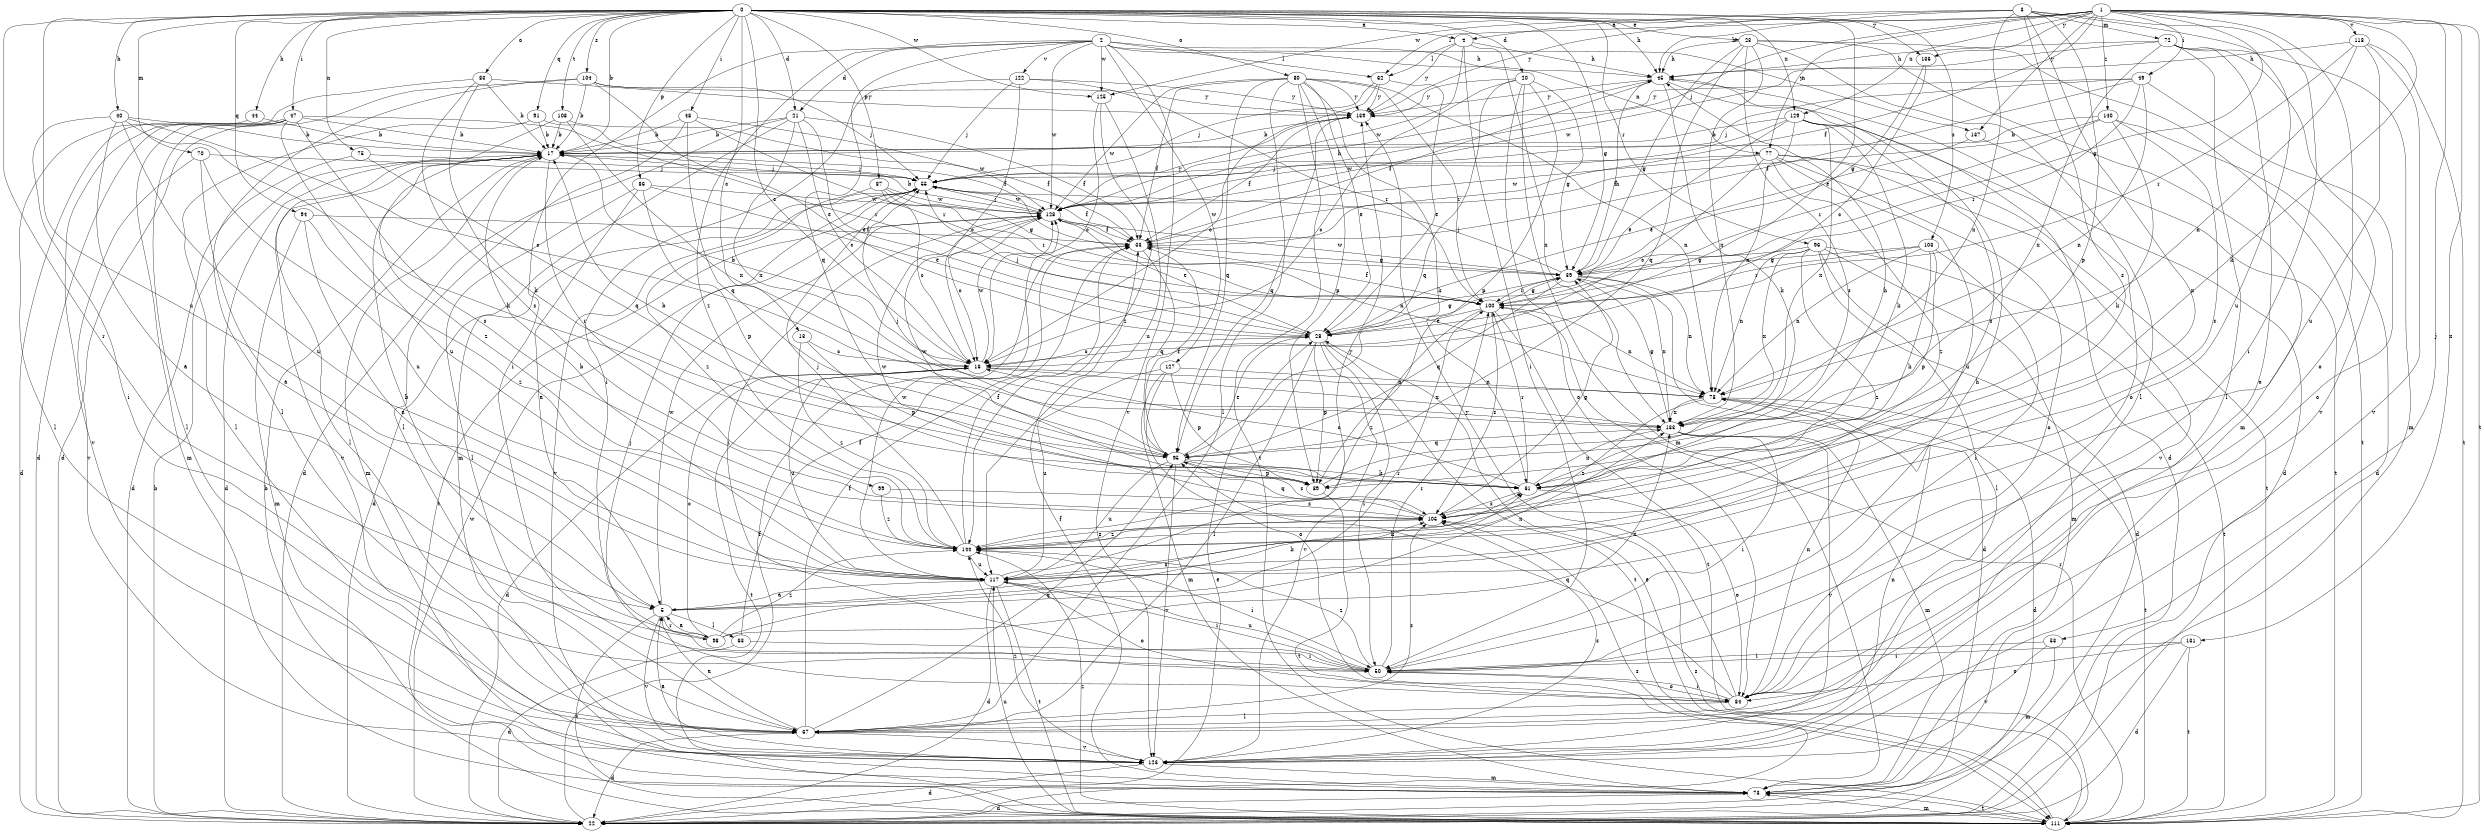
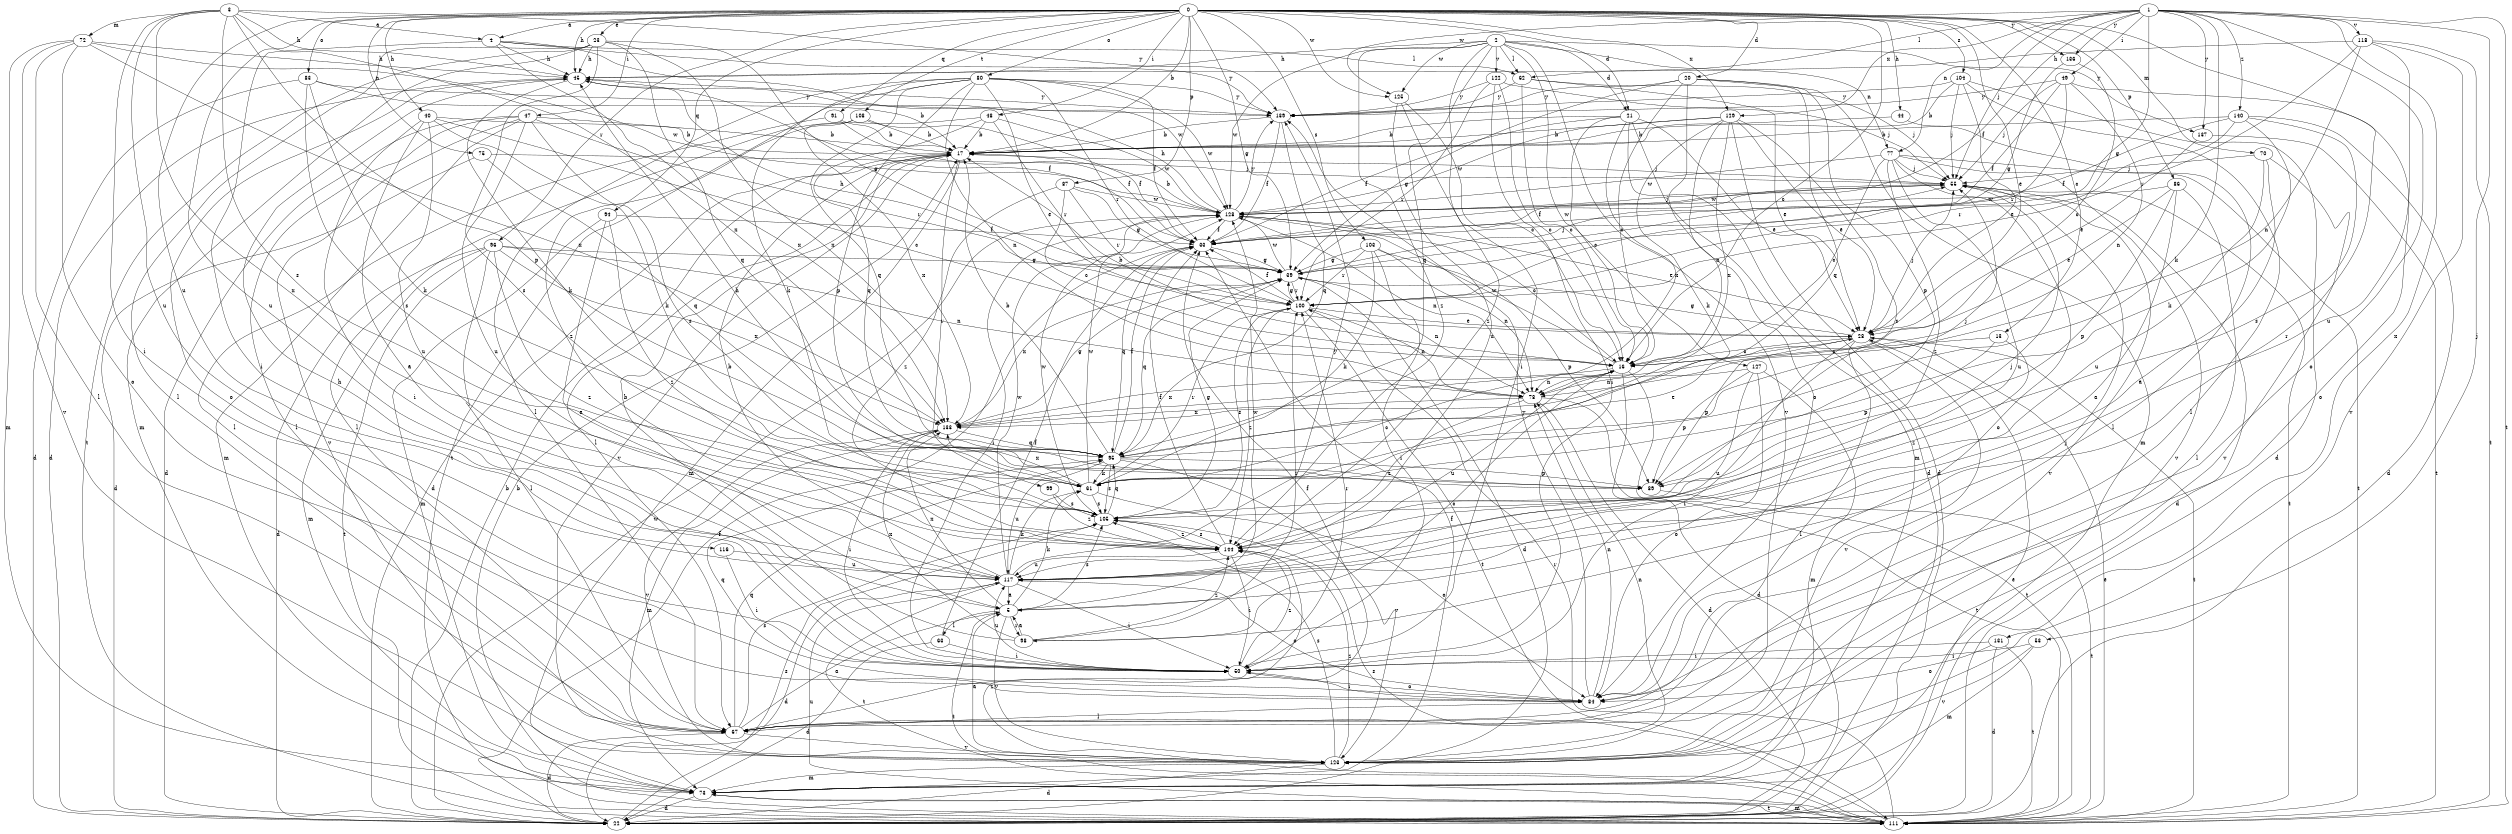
none -> (724, 550)
